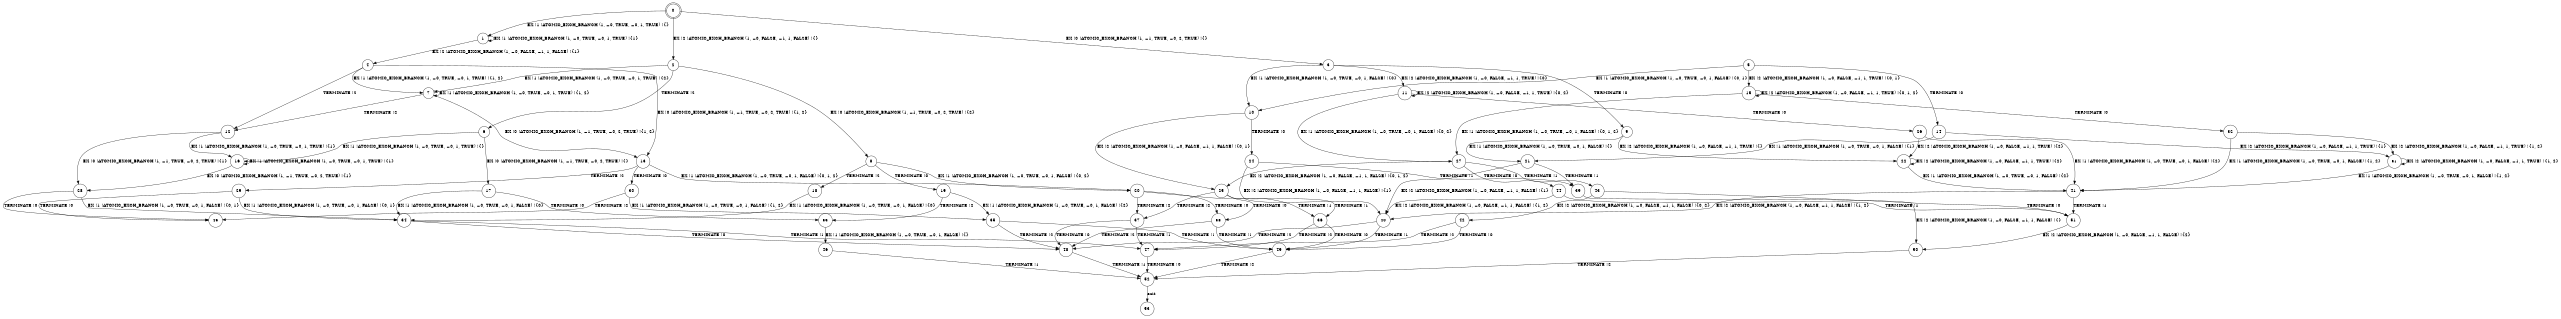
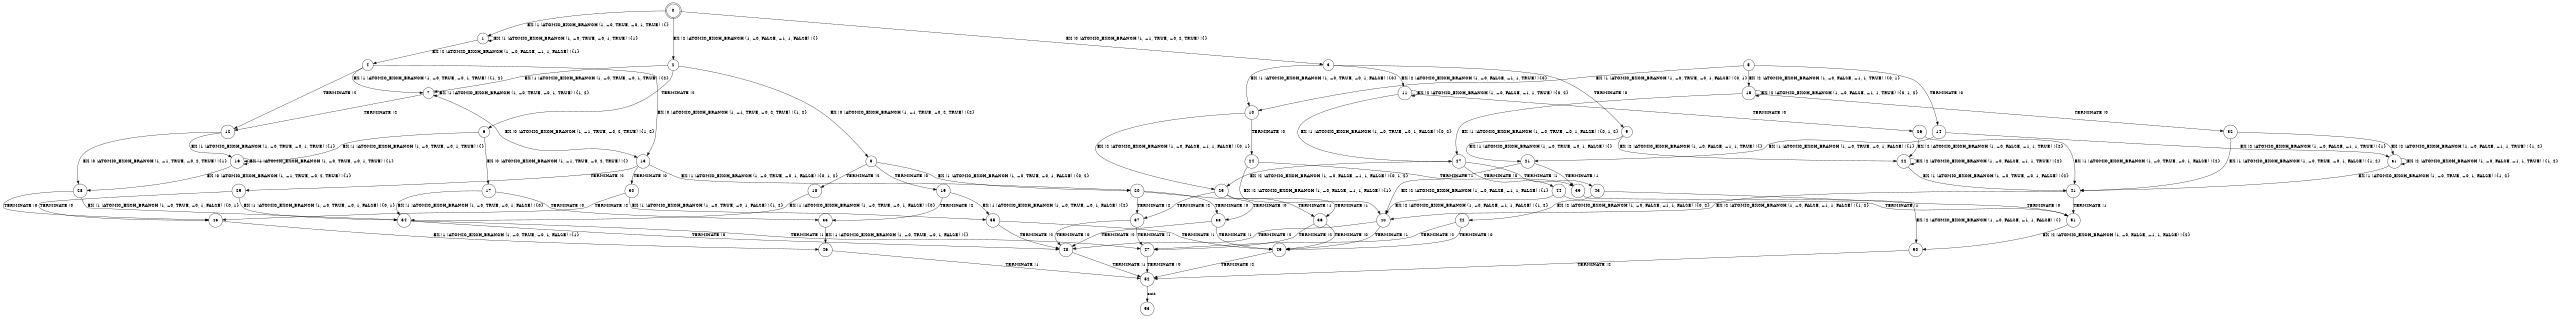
none -> (519, 241)
